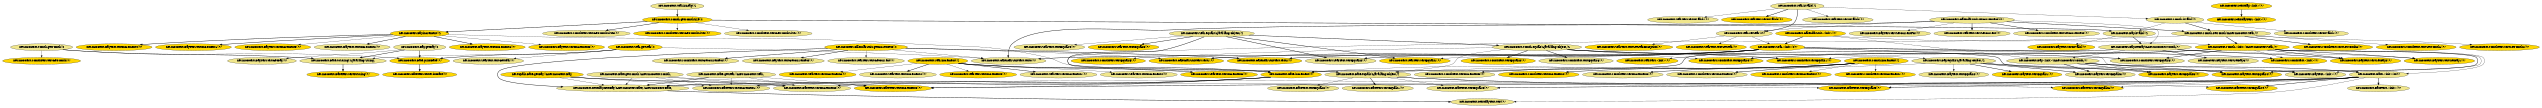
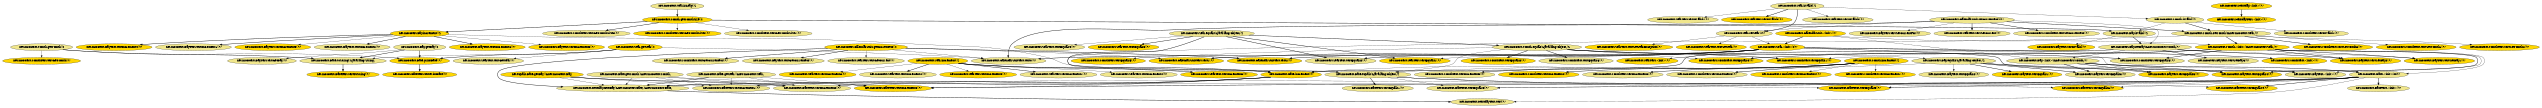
(193, 47) -> (193, 47)
(2274, 56) -> none
(1303, 88) -> none
